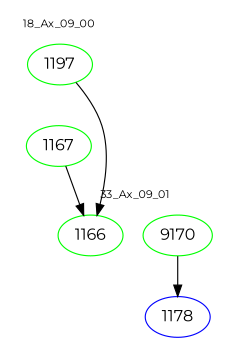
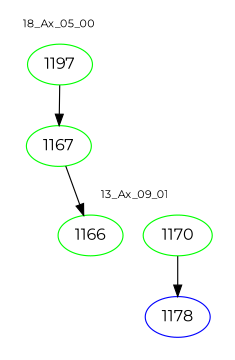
(59, 24) -> (59, 24)
(96, 112) -> (60, 100)
(135, 195) -> (135, 195)
(178, 235) -> (178, 235)
